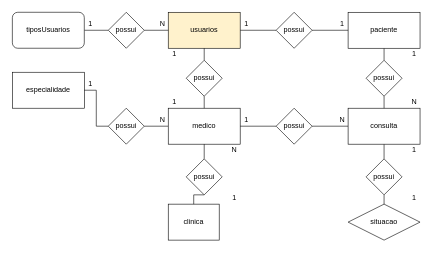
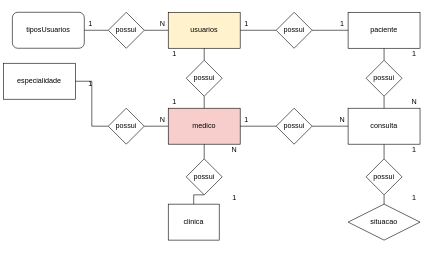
(48, 90) -> (39, 81)
(204, 126) -> (204, 126)
